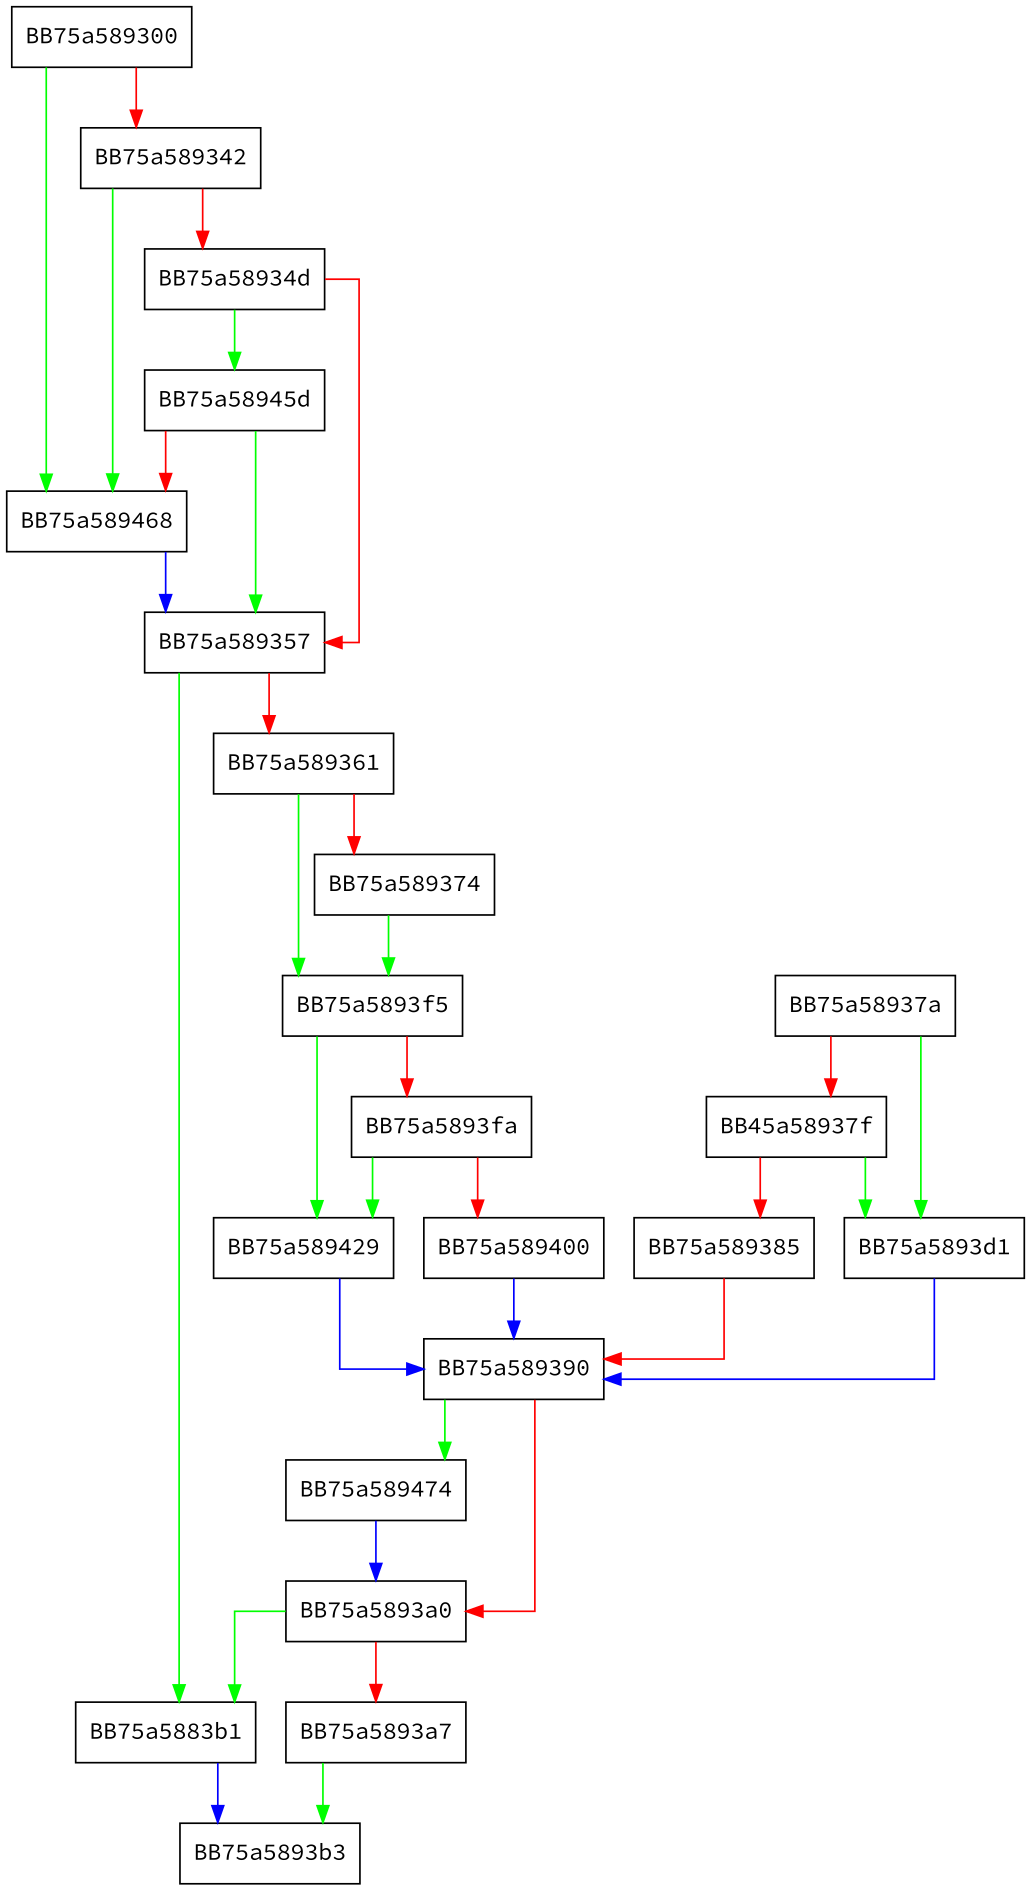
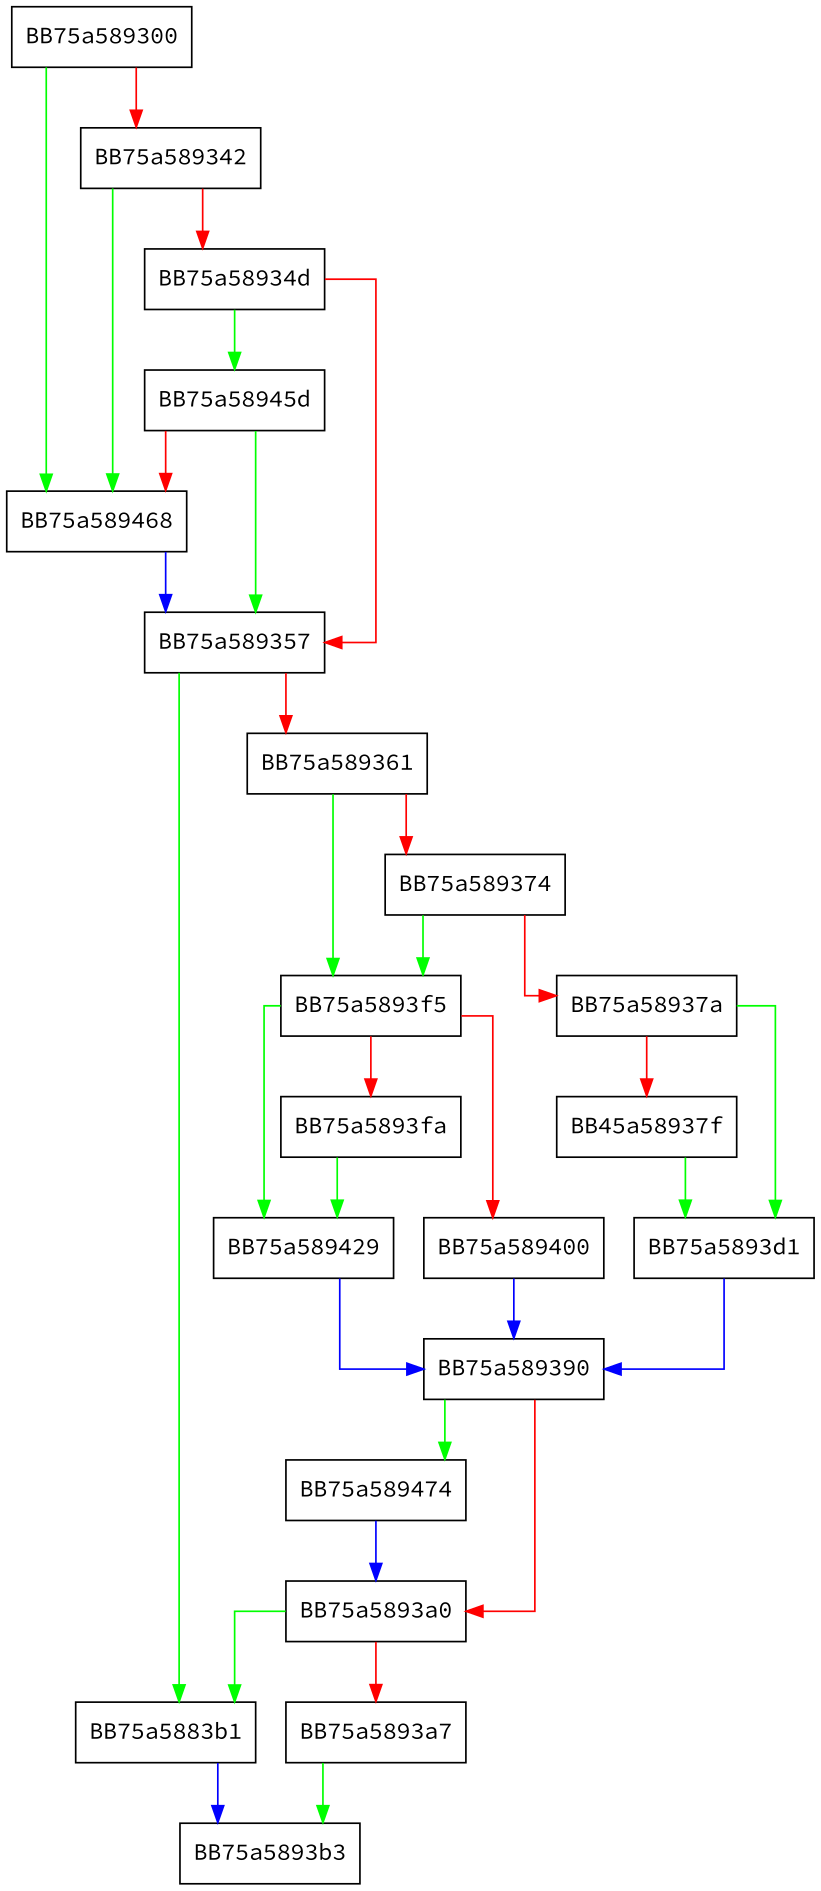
none -> (525, 963)
(478, 1179) -> (493, 1093)
(724, 1248) -> none
